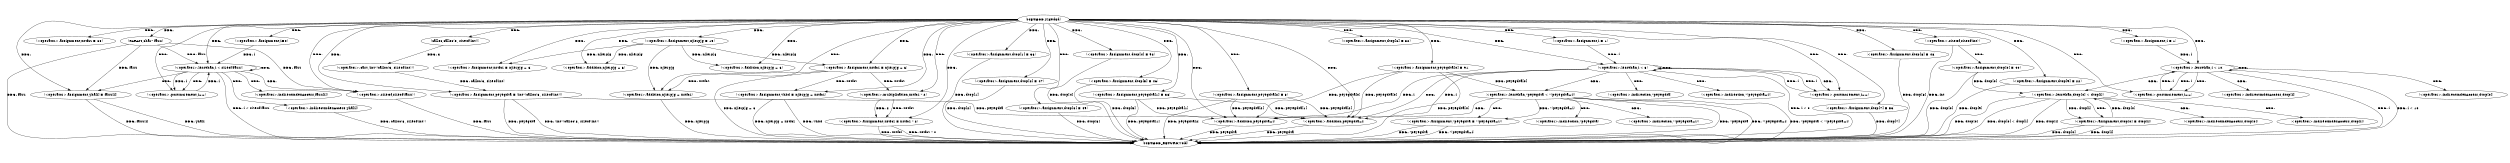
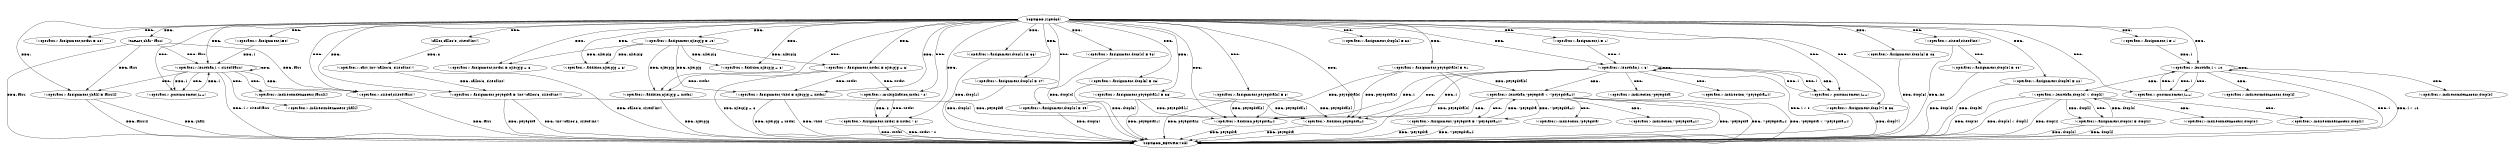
(1918, 30) -> (1918, 30)
none -> (687, 87)
(1990, 90) -> none
none -> (1503, 113)
(731, 141) -> (692, 134)
